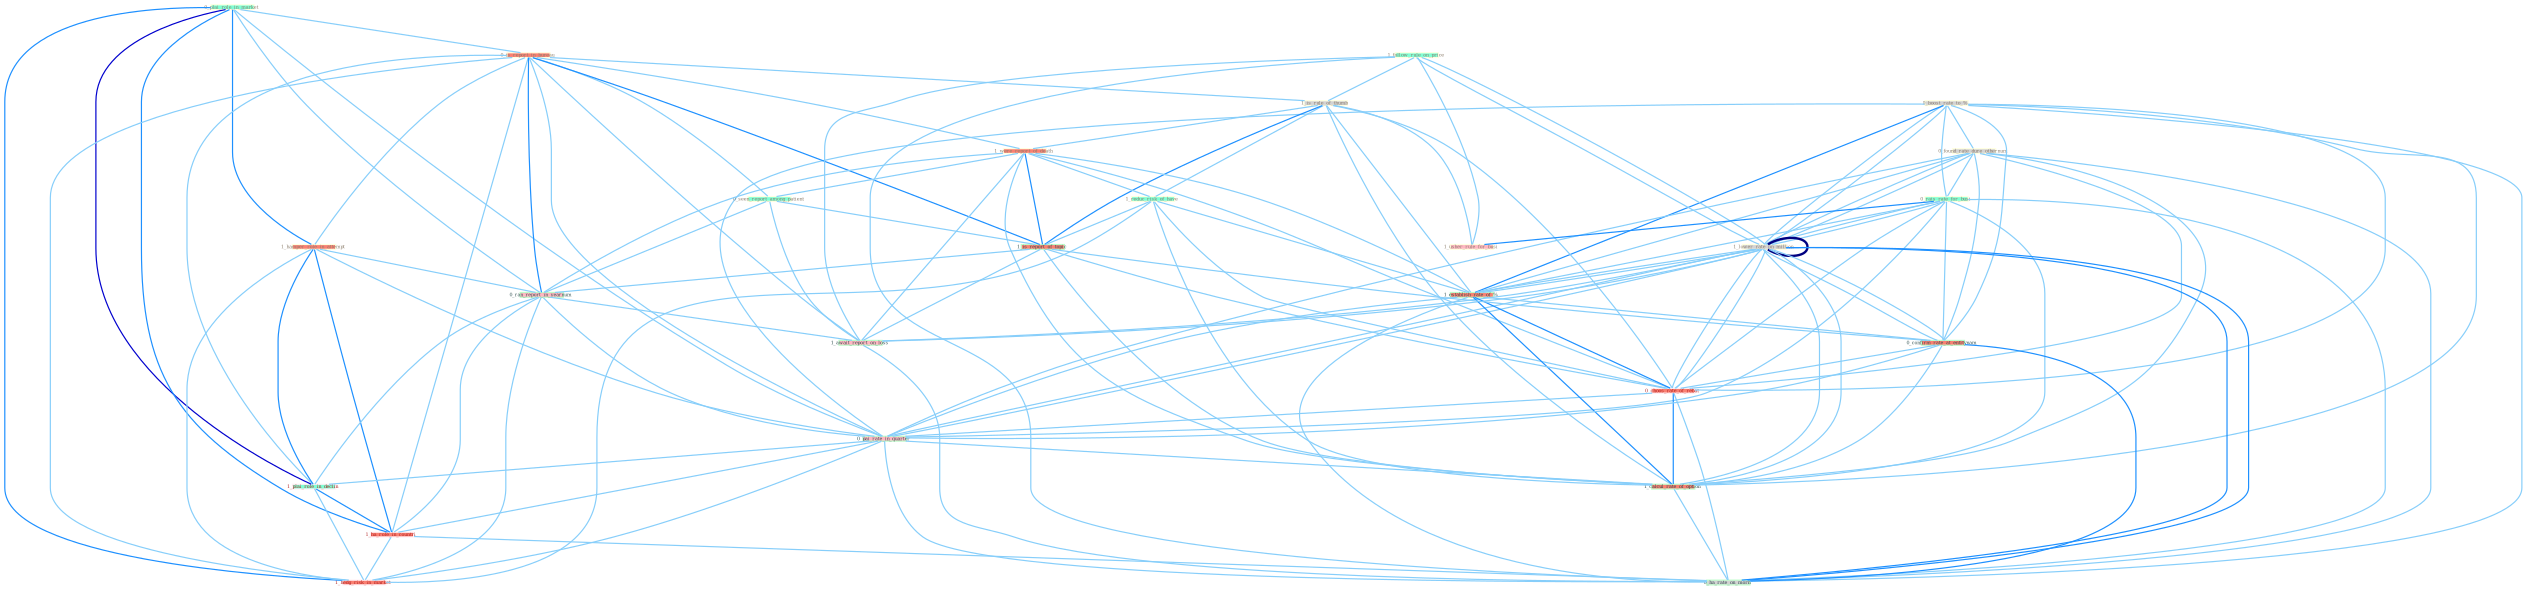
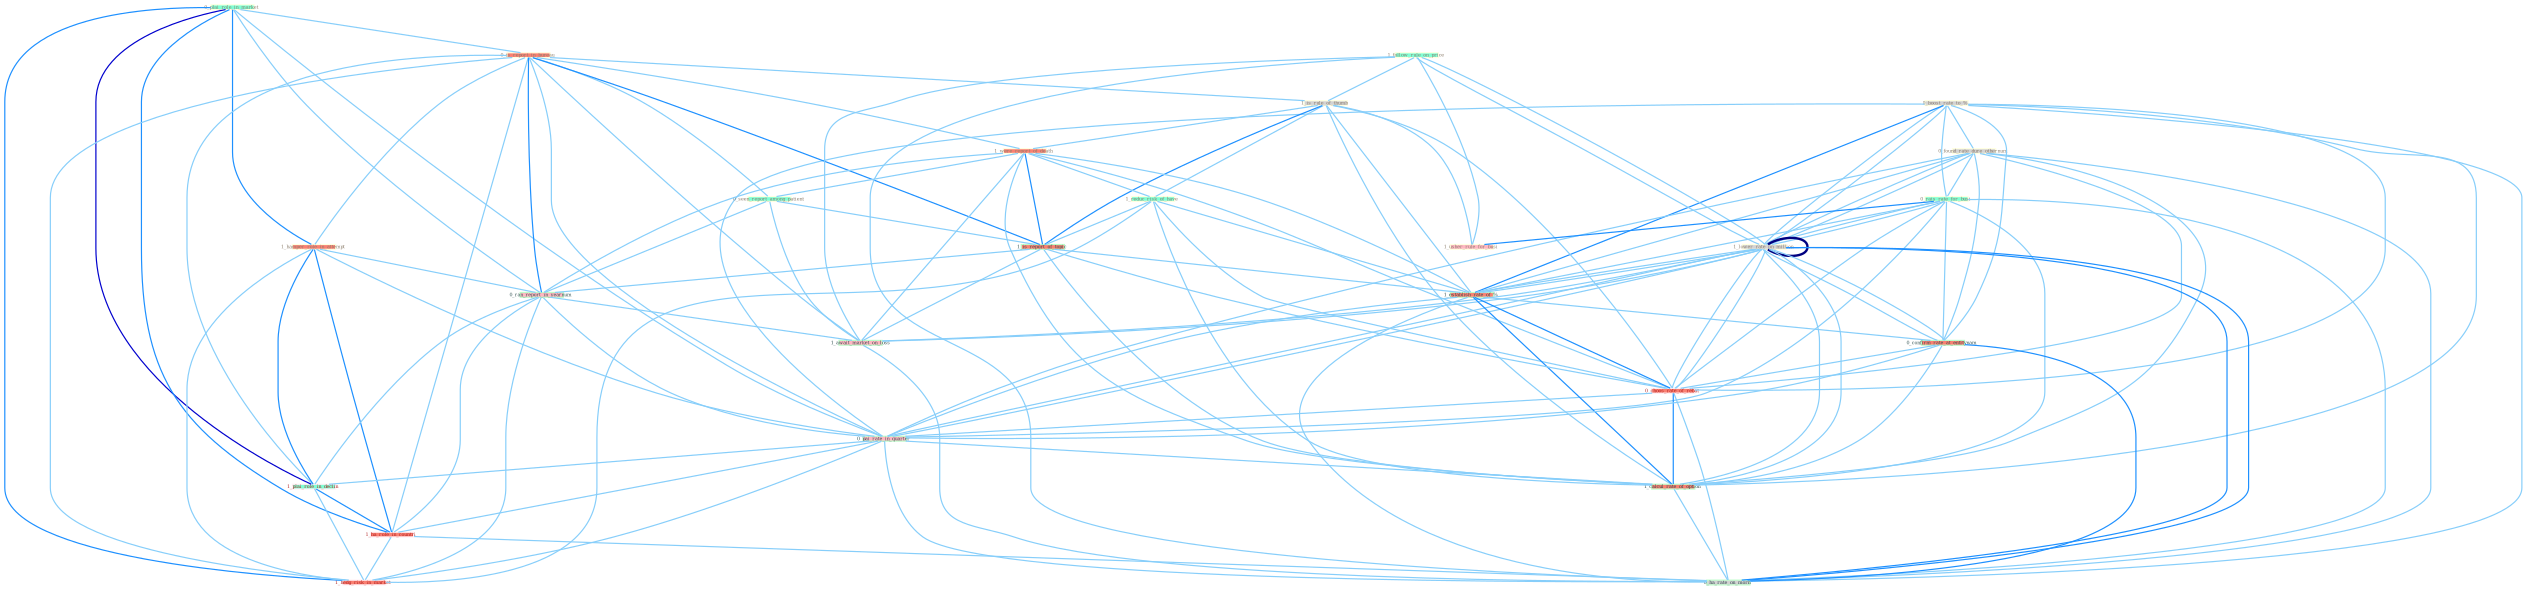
(1401, 293) -> (1257, 271)
(861, 343) -> (861, 343)
